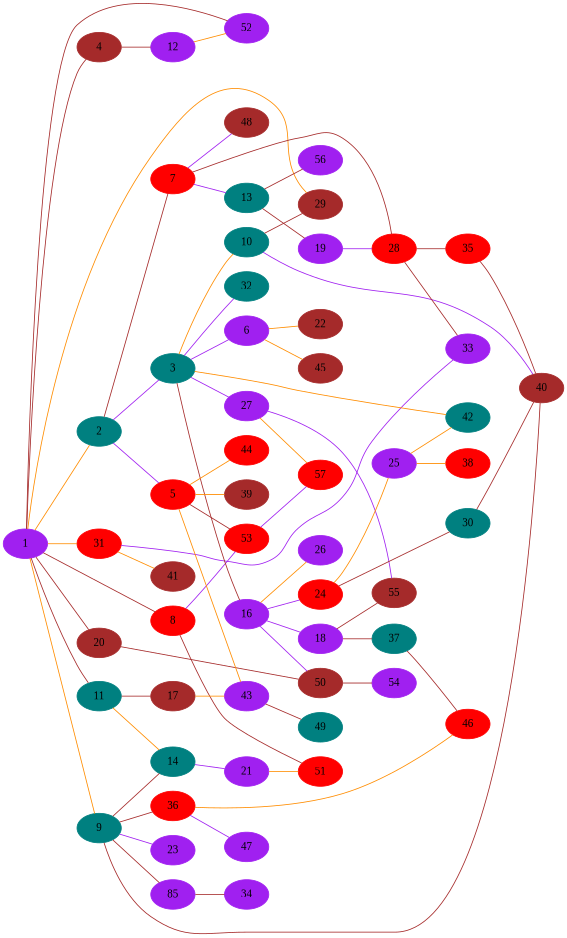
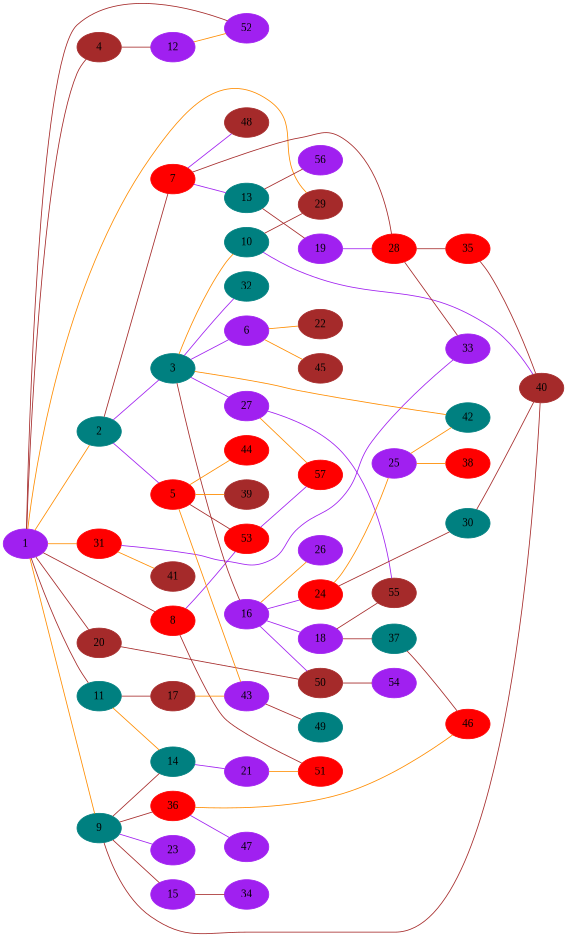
(173, 894) -> (173, 894)
